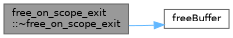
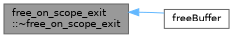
(141, 26) -> (151, 12)
